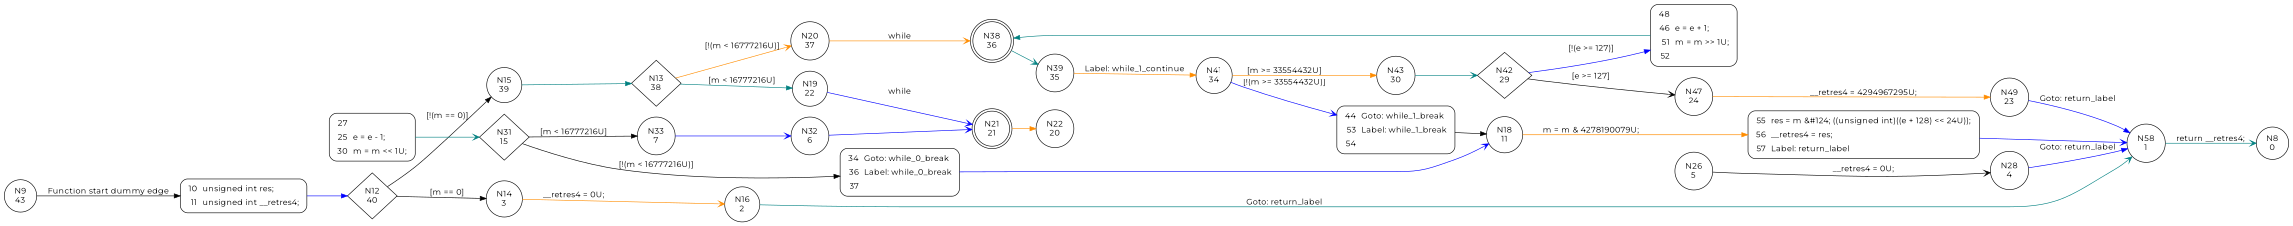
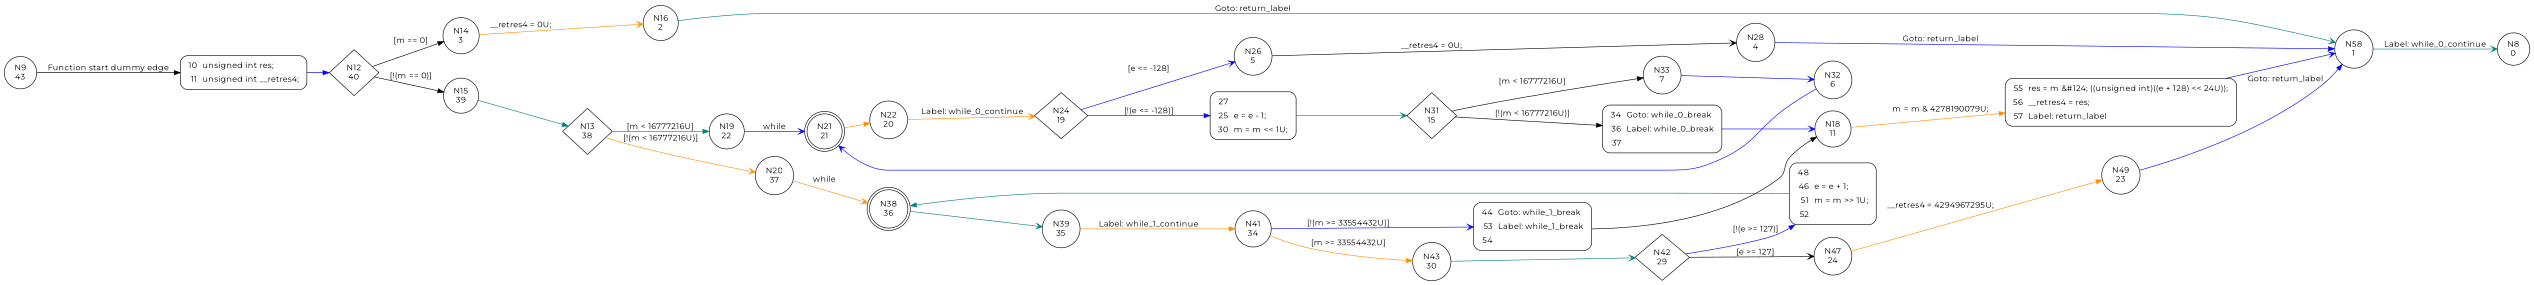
none -> (1061, 116)
(2211, 139) -> (2435, 45)
